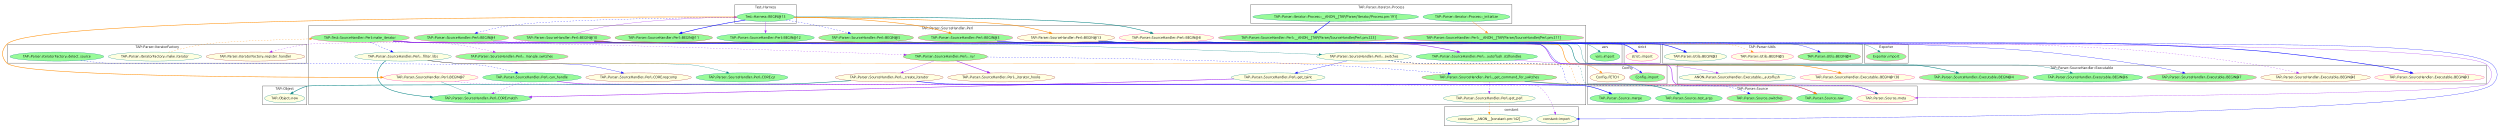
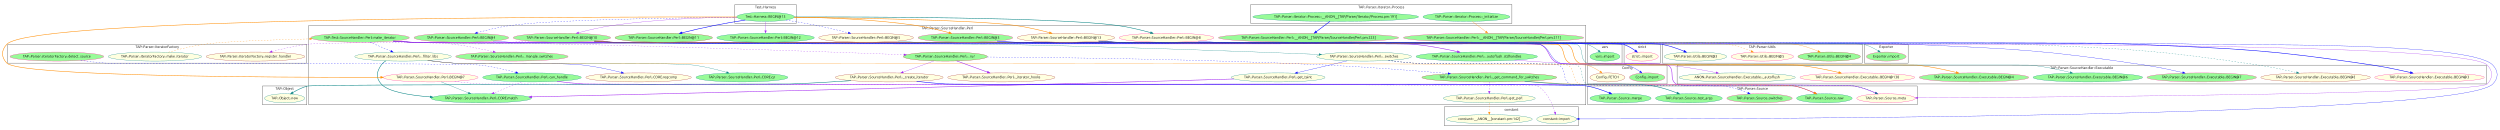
(655, 21) -> (657, 21)
(866, 38) -> (866, 38)
(1459, 42) -> (1459, 42)
(1281, 43) -> (1281, 43)
(1446, 43) -> (1446, 43)
(57, 57) -> (57, 57)
